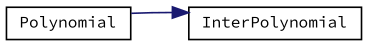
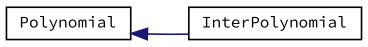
(152, 13) -> (168, 34)
